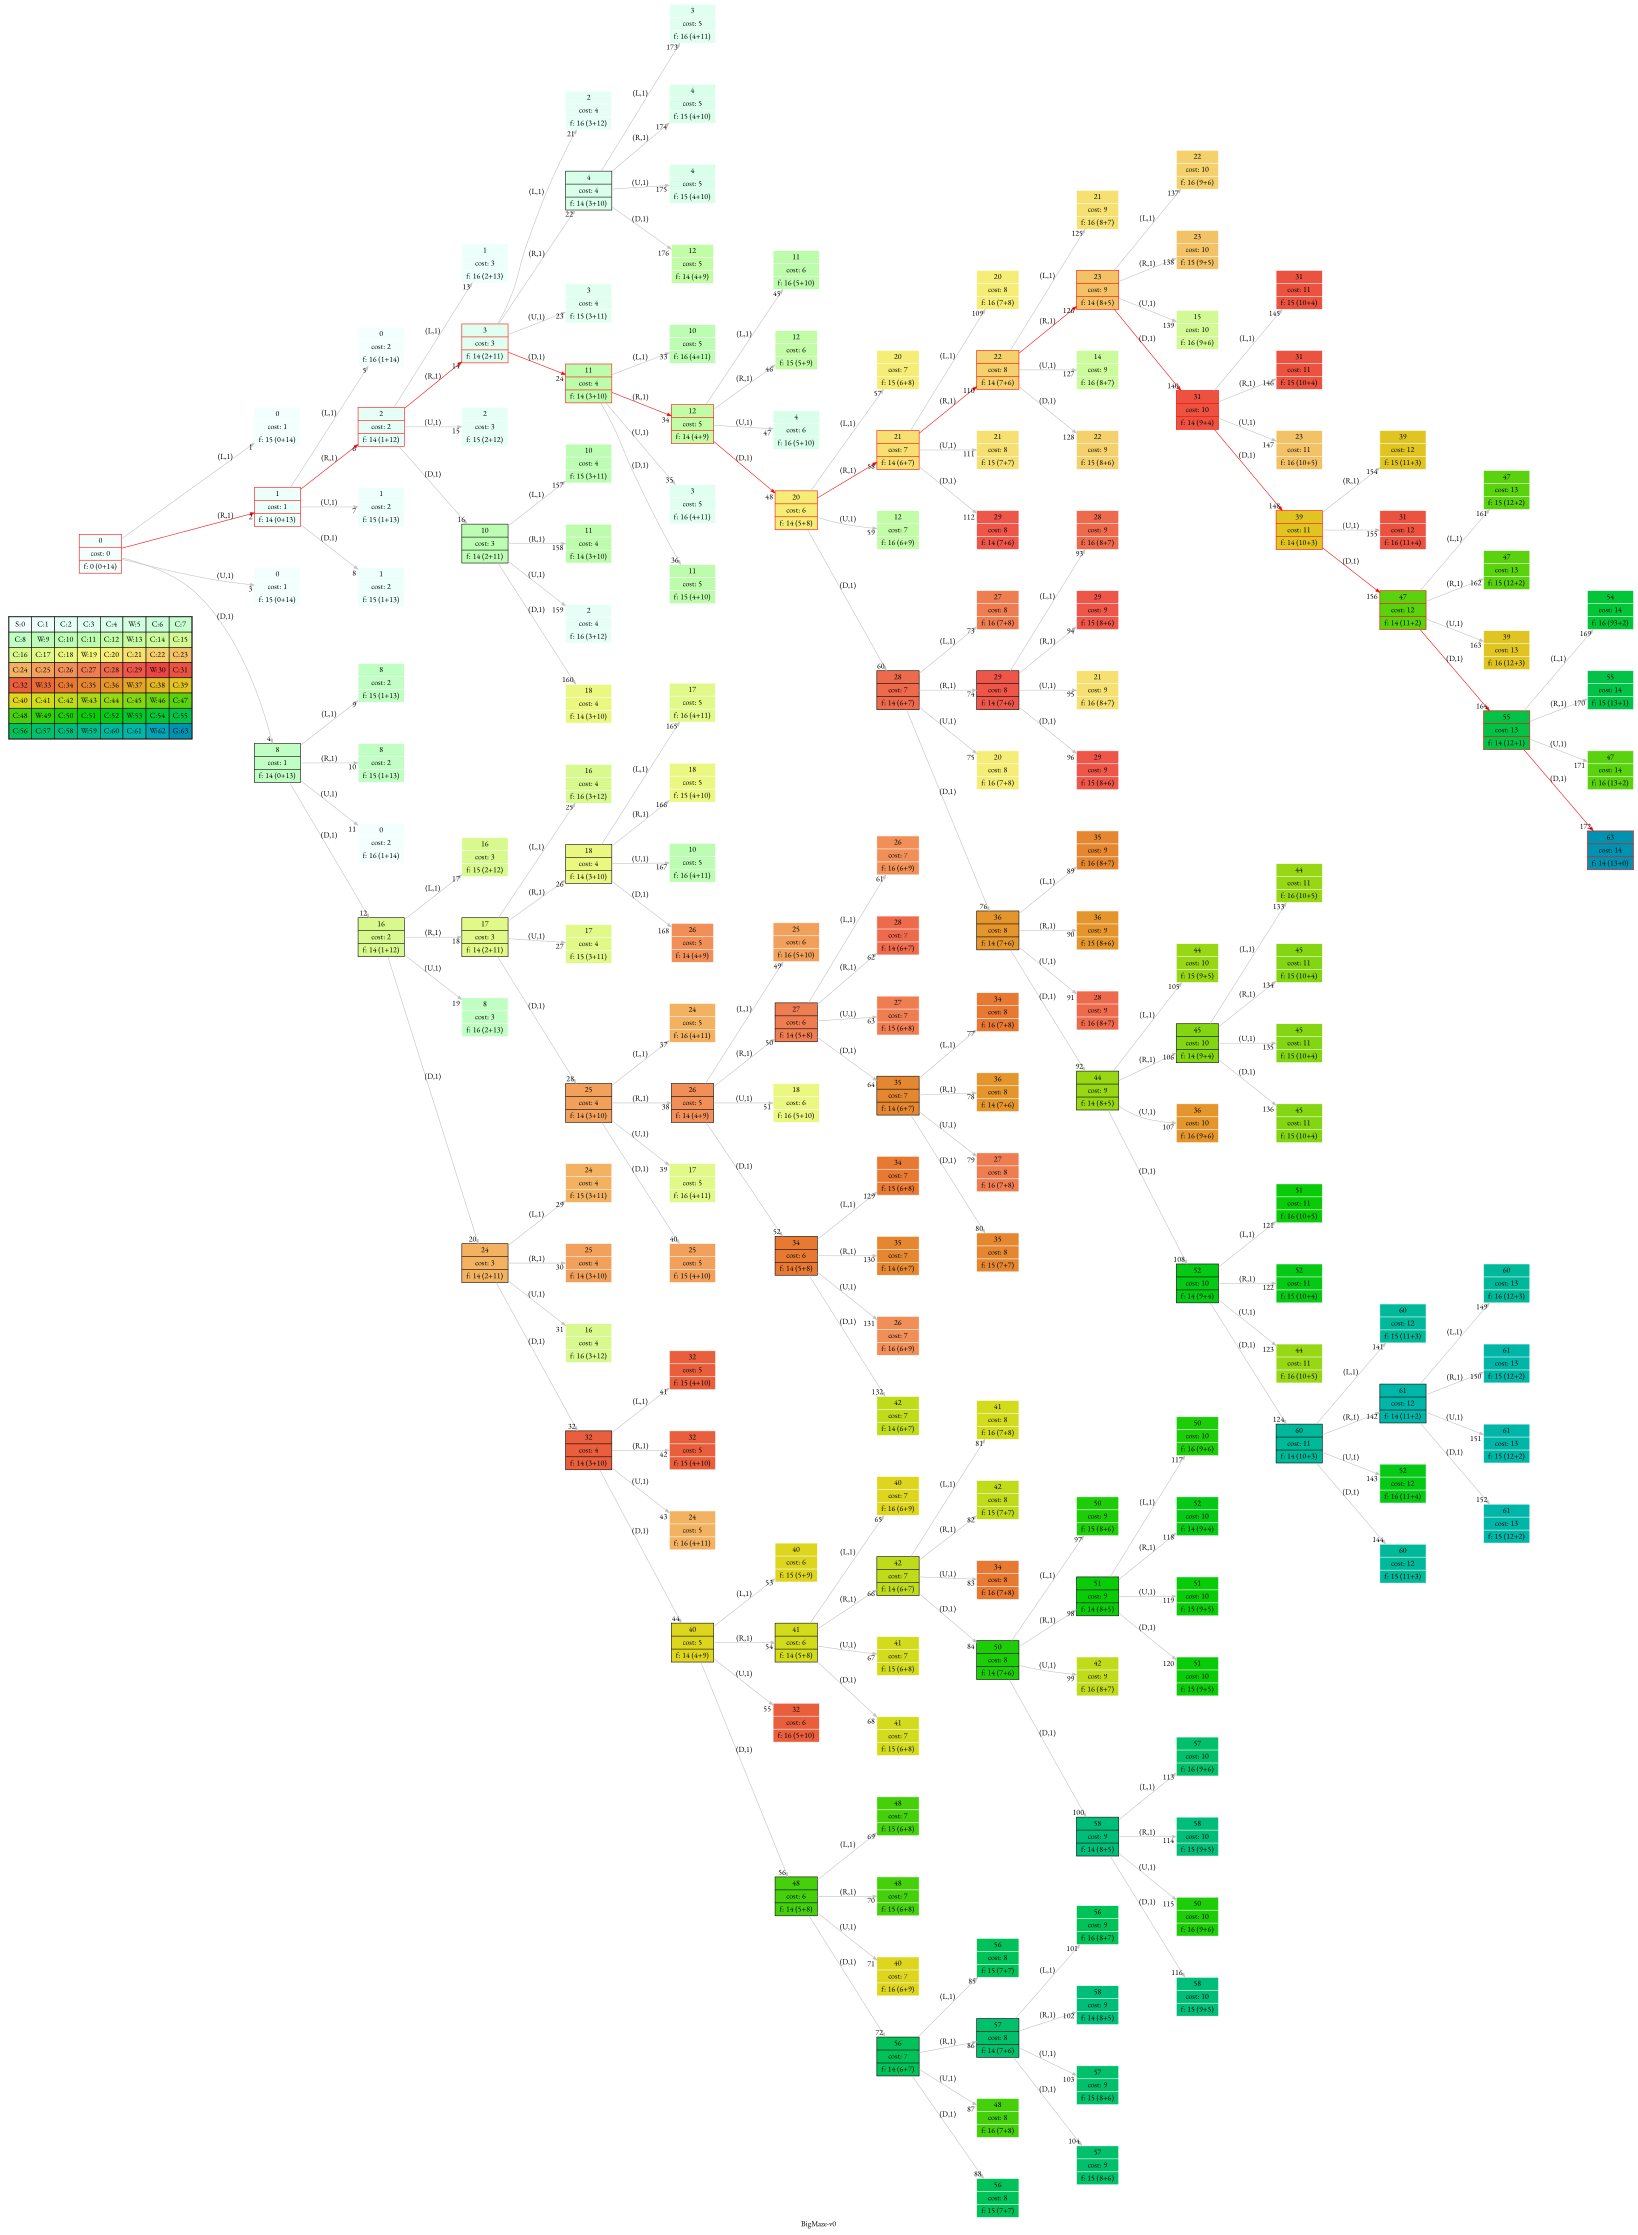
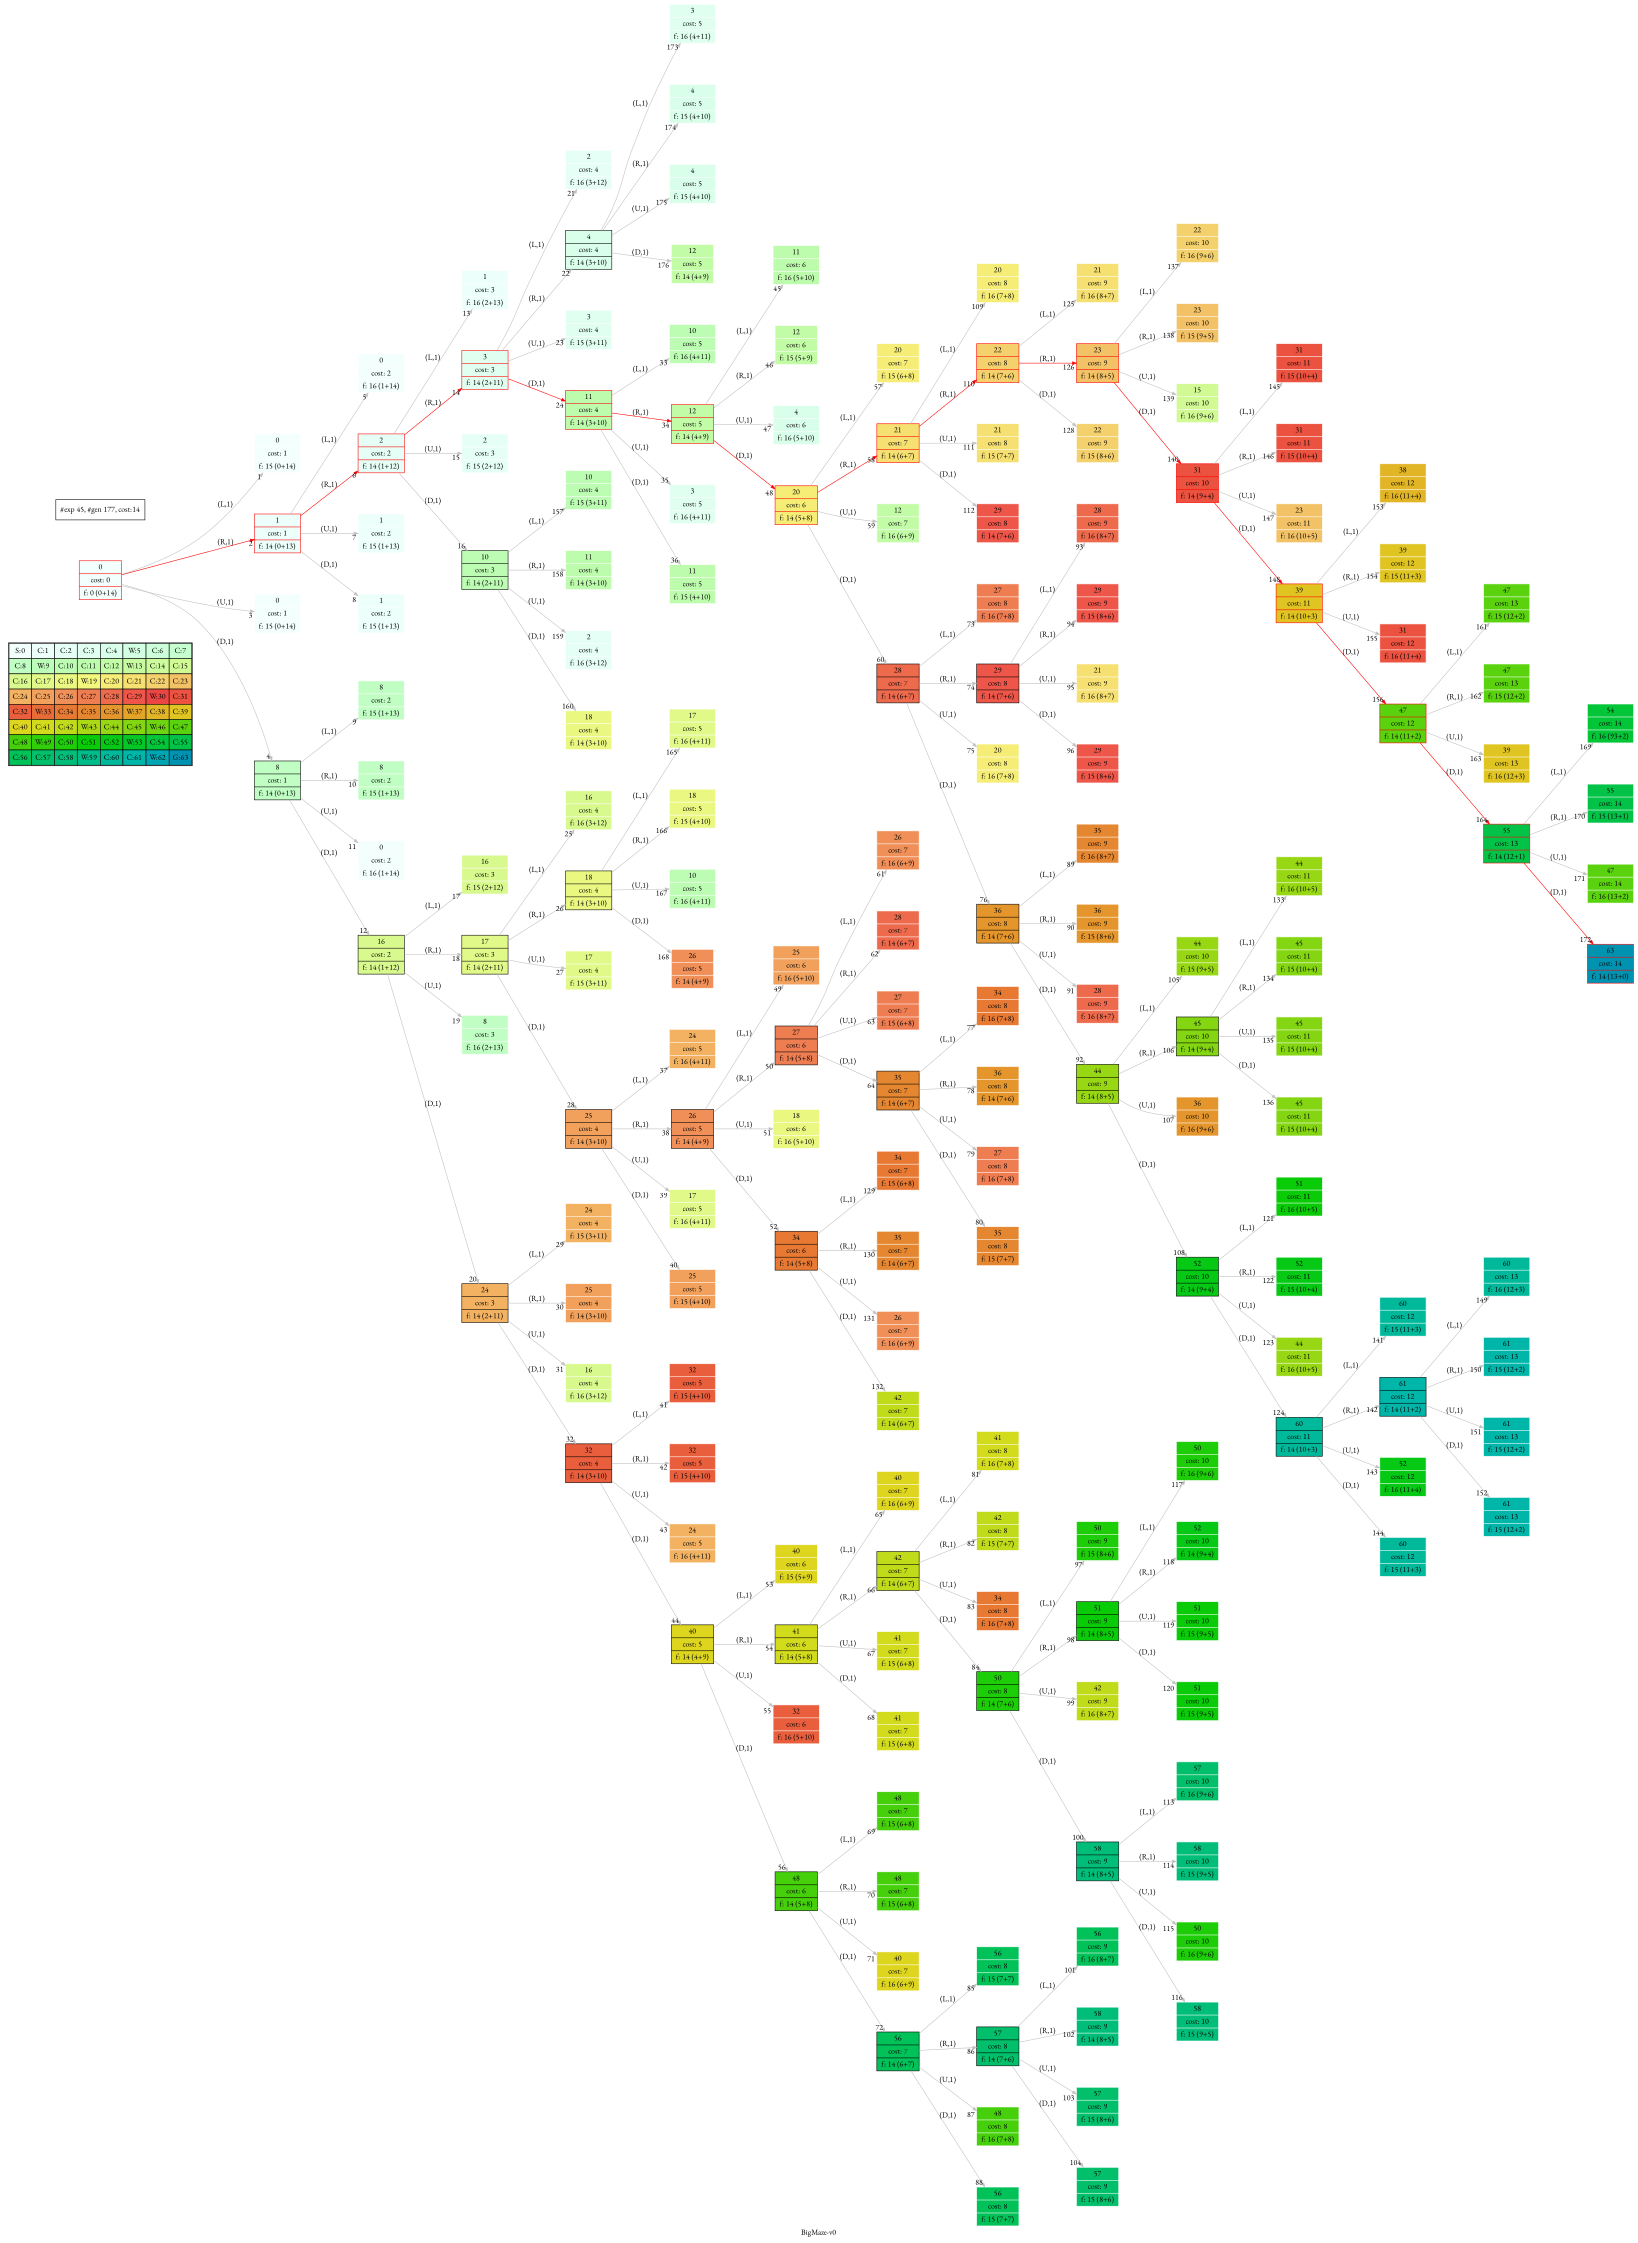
(1098, 370) -> none
none -> (1403, 483)
none -> (100, 510)
